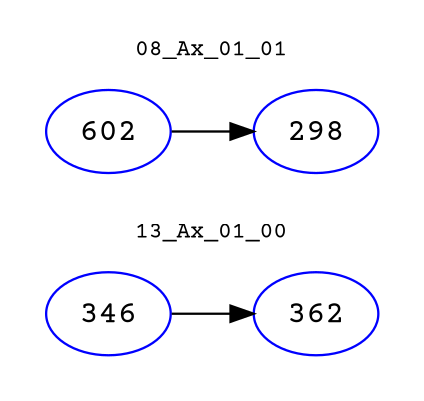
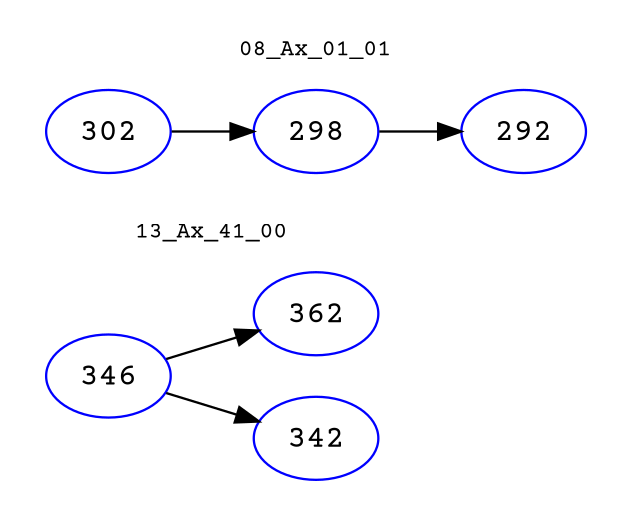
(108, 131) -> (108, 131)
none -> (524, 131)
(212, 232) -> (212, 232)
none -> (316, 438)
